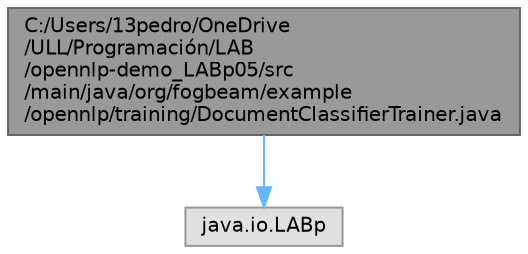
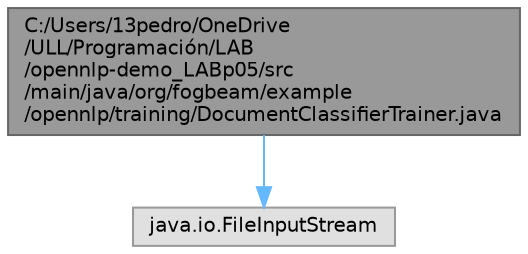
(264, 227) -> (264, 227)
